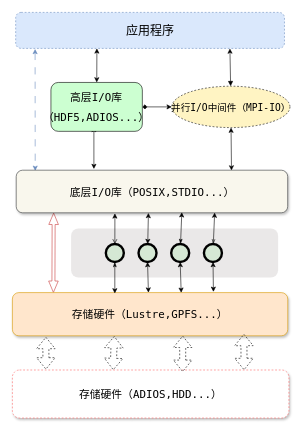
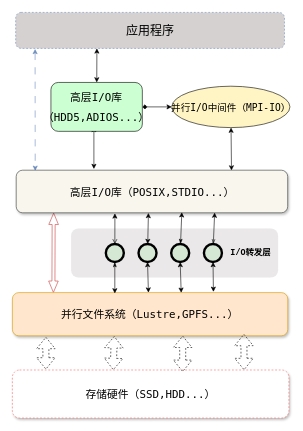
(150, 30) -> (150, 30)
(230, 75) -> none
(96, 107) -> (96, 107)
(231, 107) -> (231, 107)
(152, 192) -> (152, 192)
none -> (251, 253)
(150, 314) -> (150, 314)
(151, 394) -> (151, 394)
